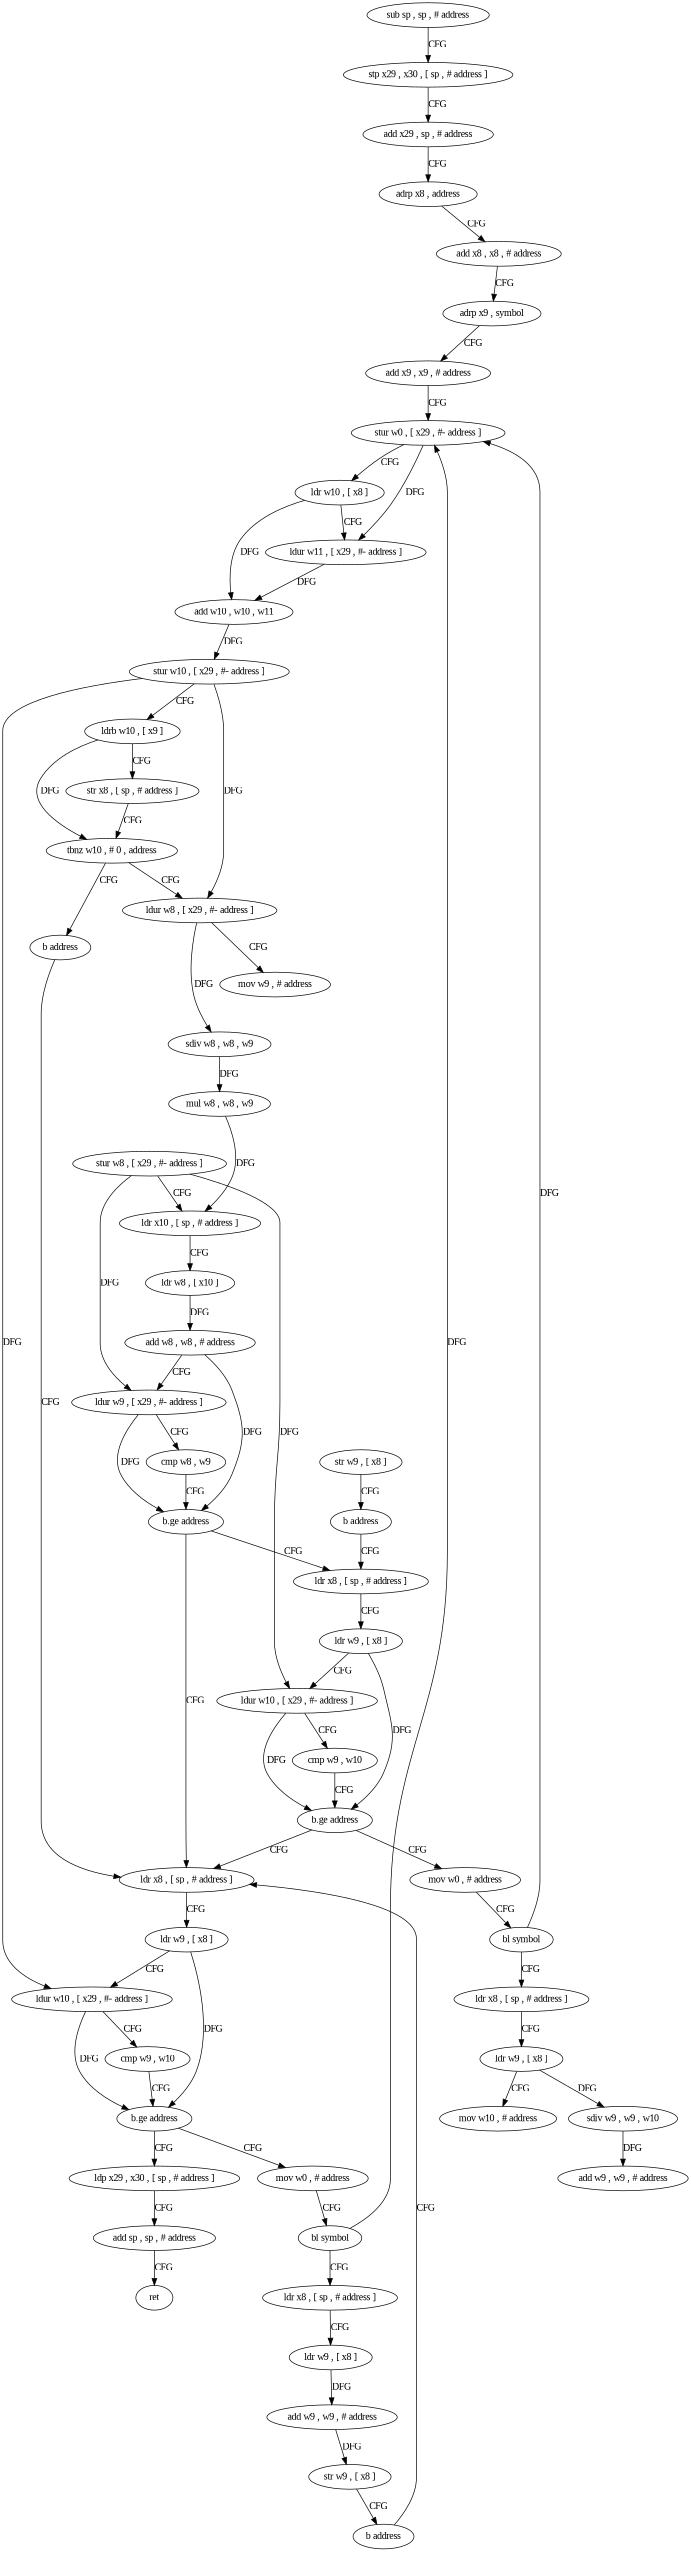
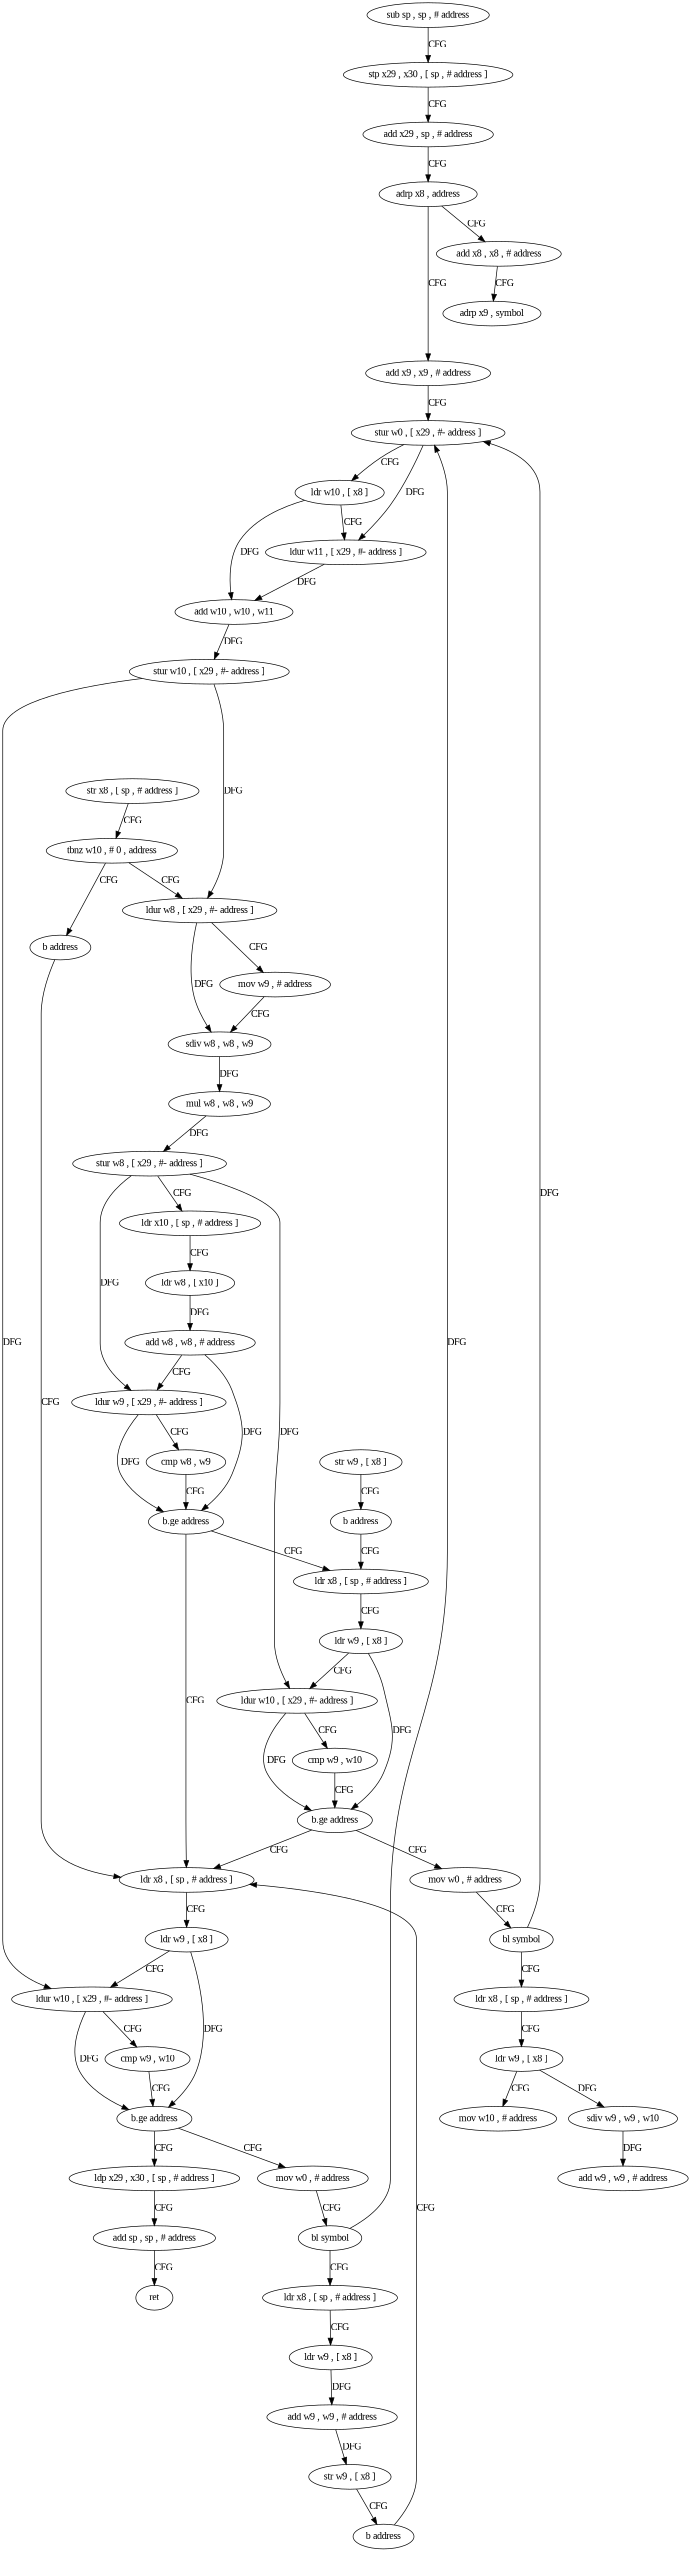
(463, 341) -> (428, 280)
(132, 731) -> none
none -> (250, 1012)
(235, 1165) -> (188, 1131)
